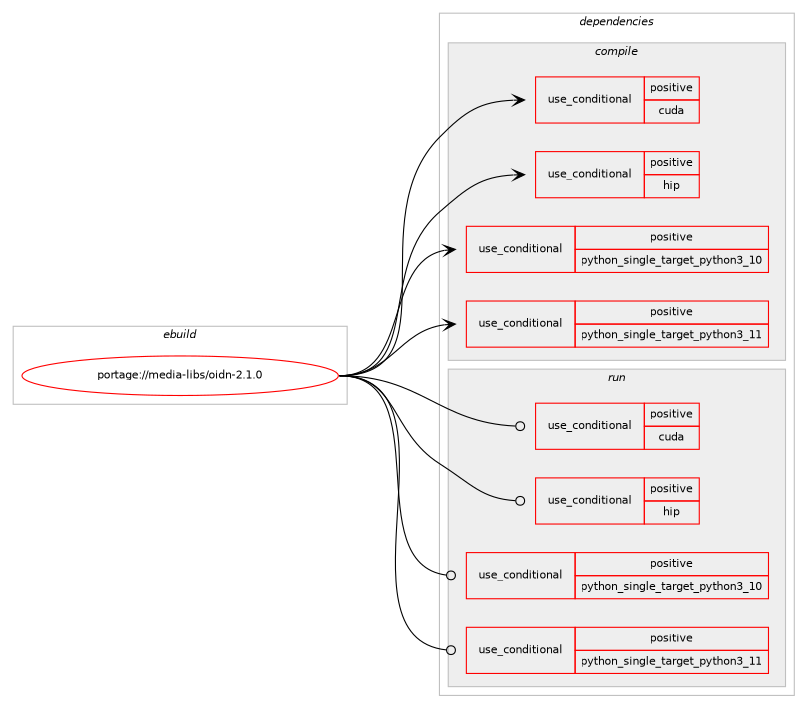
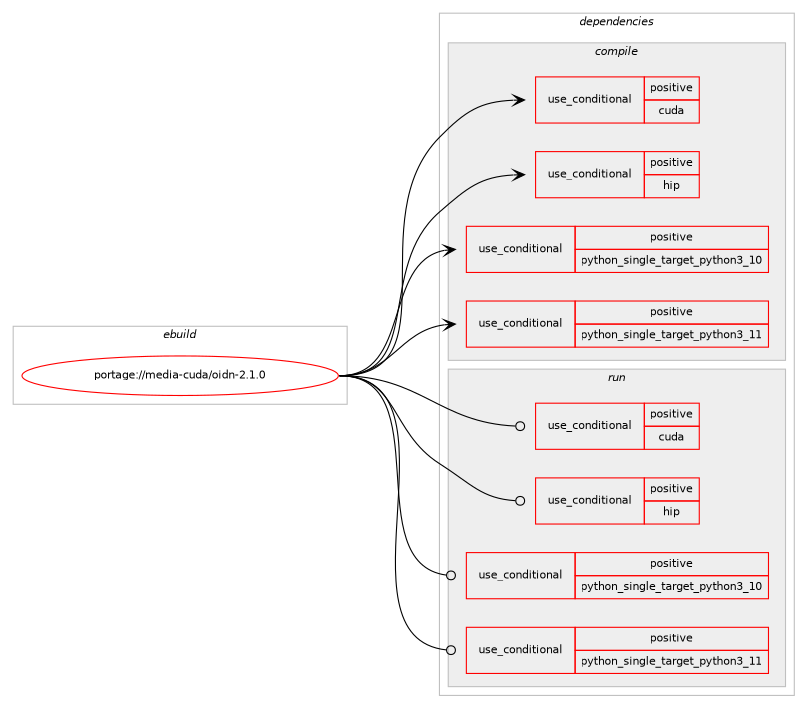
(180, 376) -> (180, 376)
